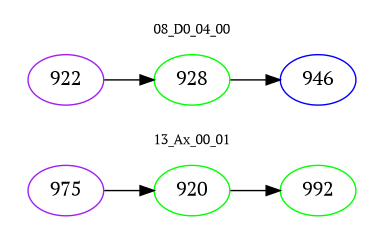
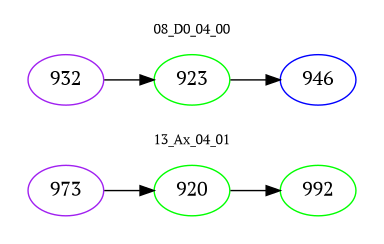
(66, 80) -> (66, 80)
(192, 80) -> (192, 80)
(192, 141) -> (192, 141)
(66, 191) -> (66, 191)
